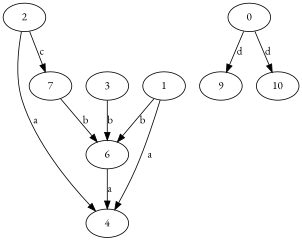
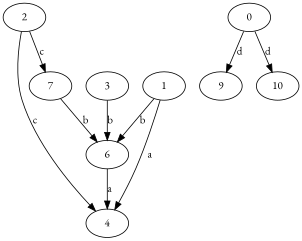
(36, 120) -> (36, 120)
